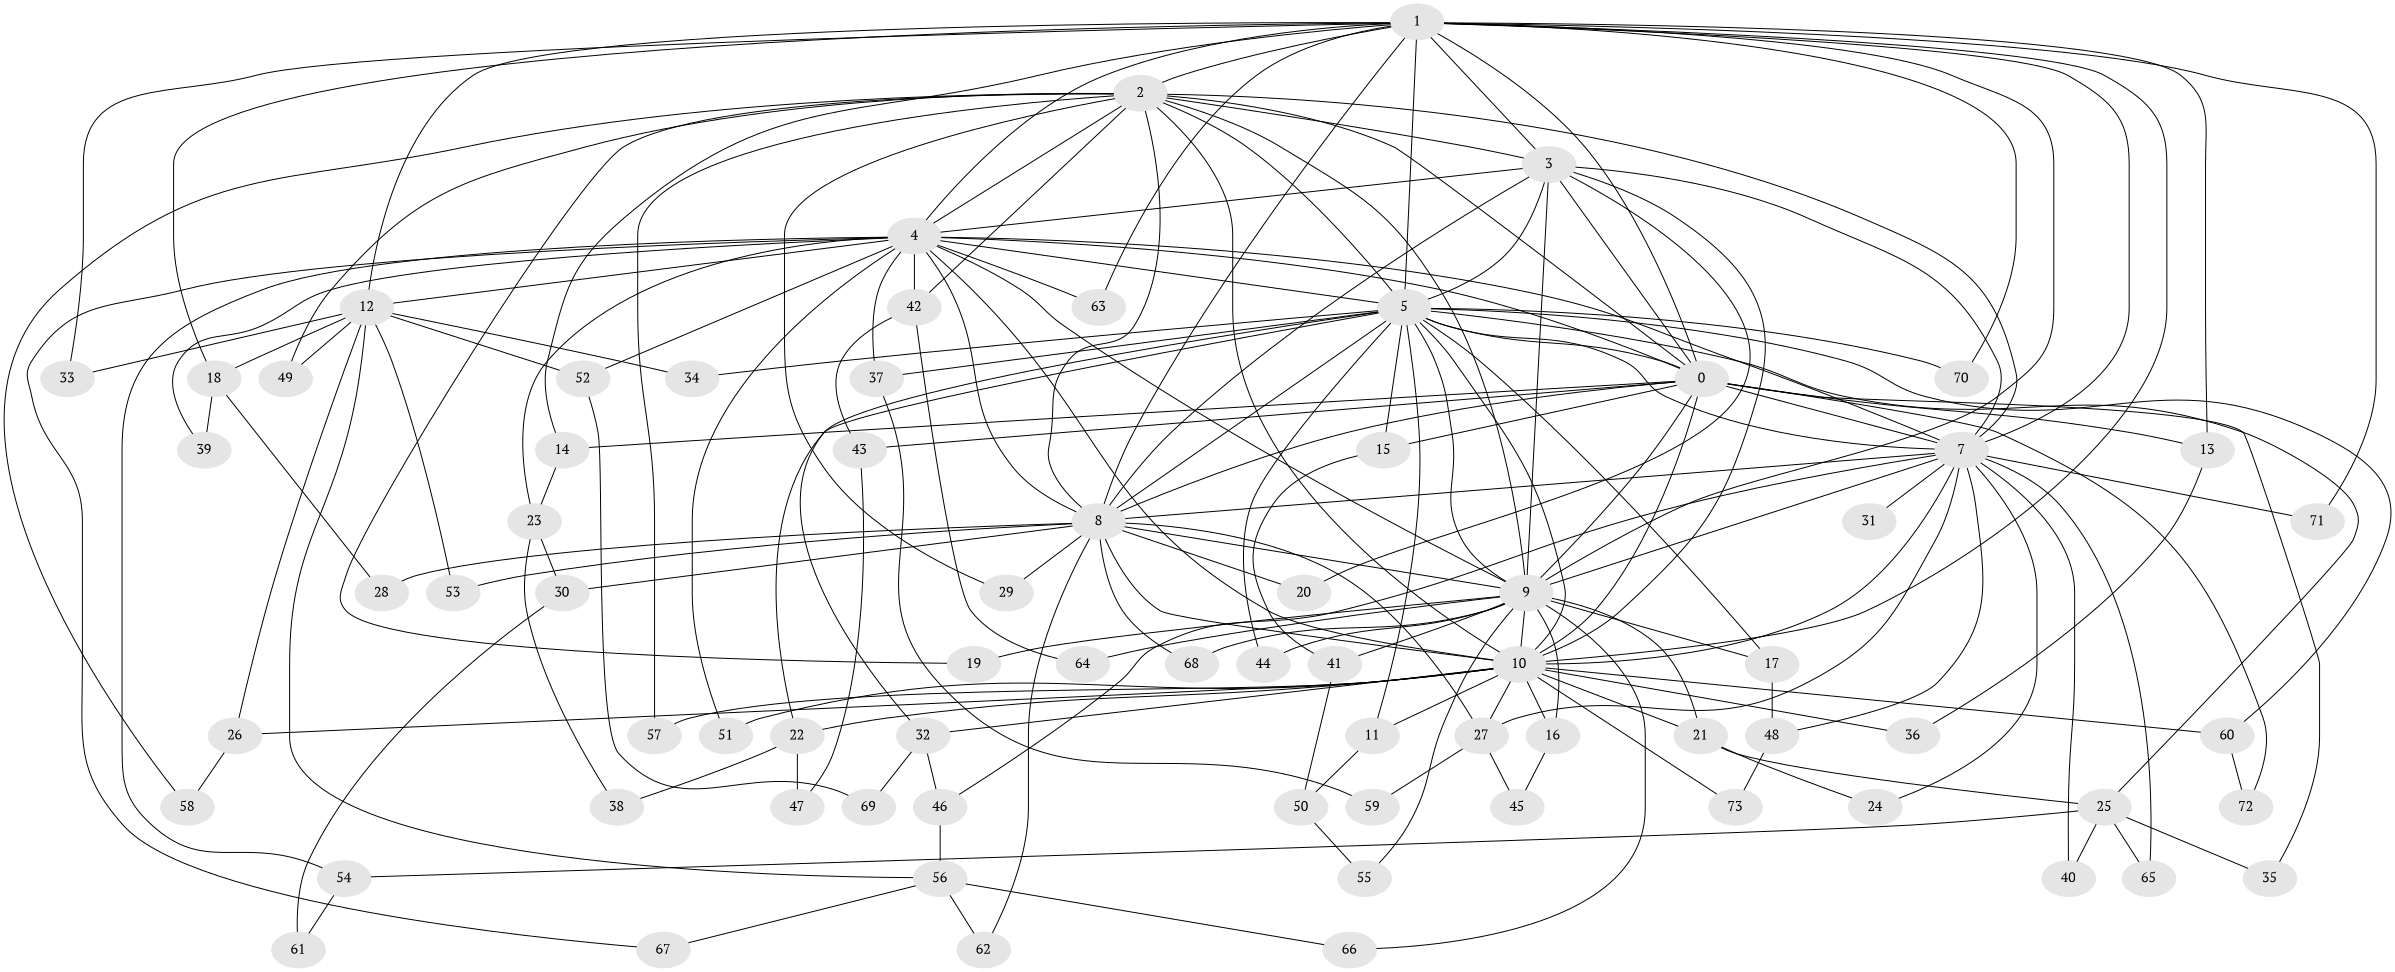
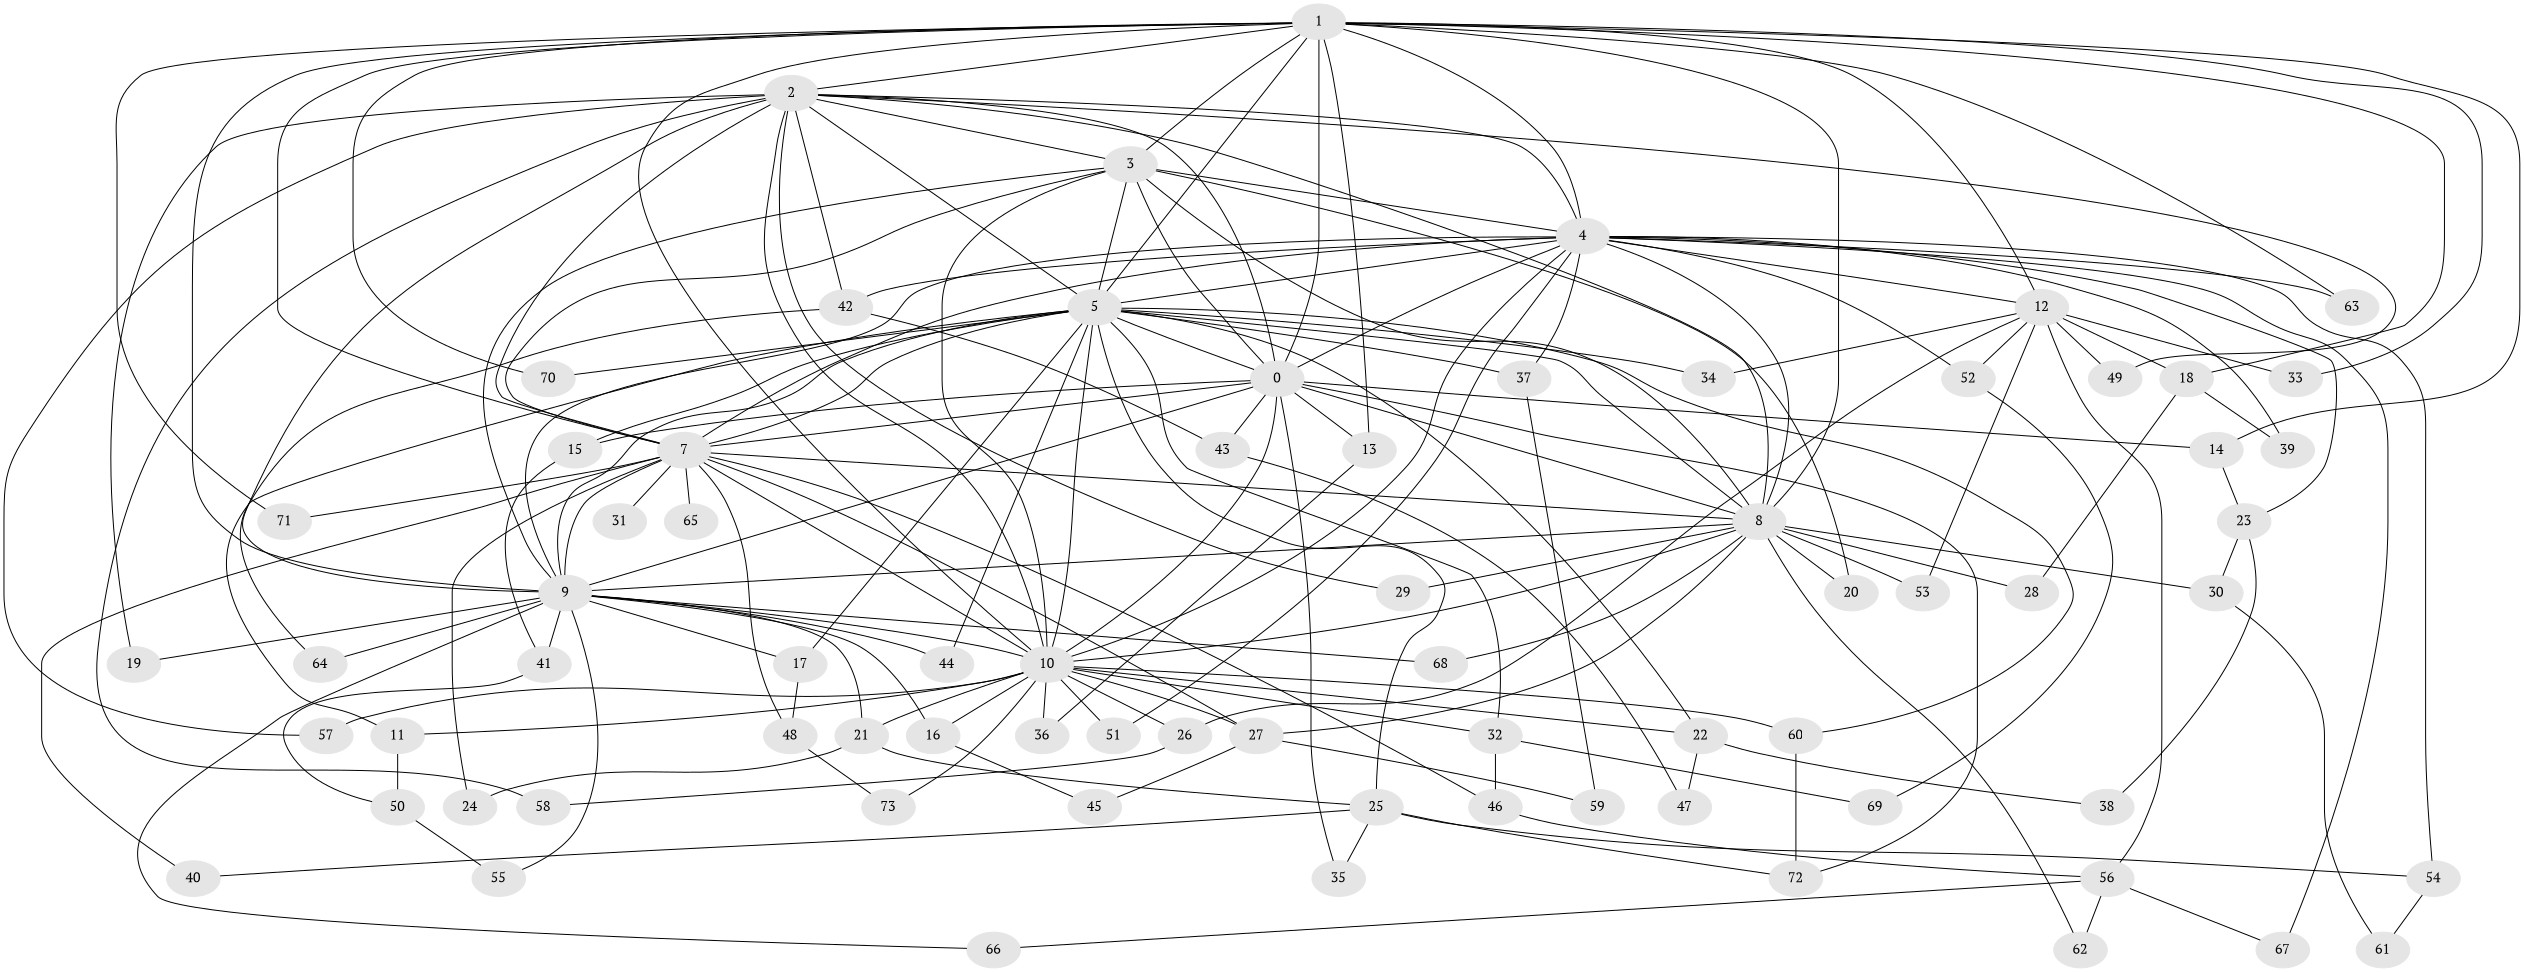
(2127, 843) -> (1585, 846)
